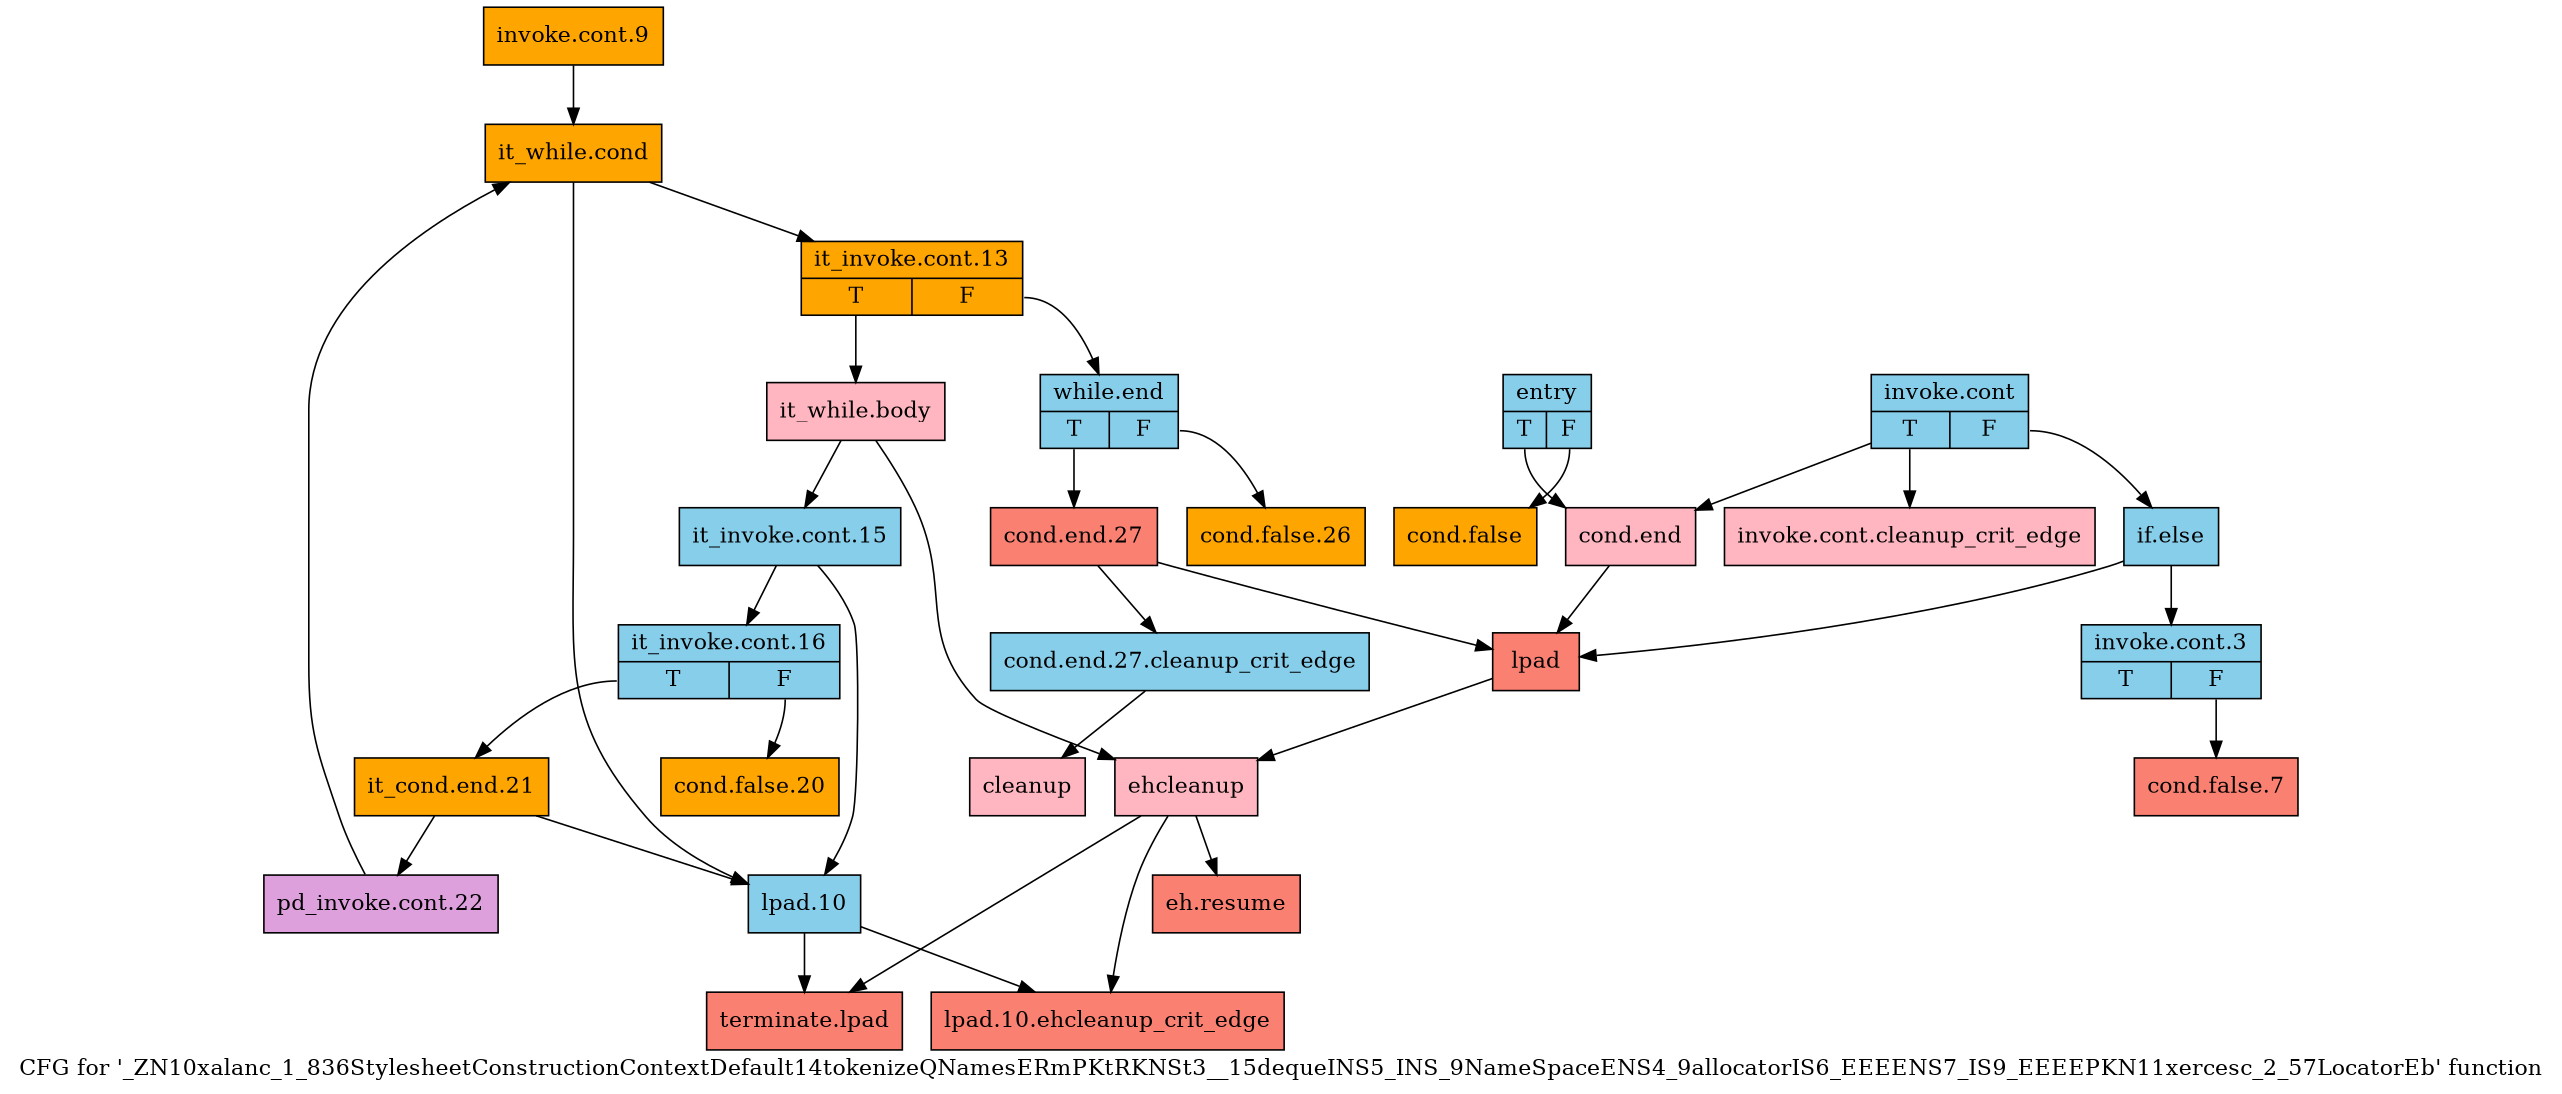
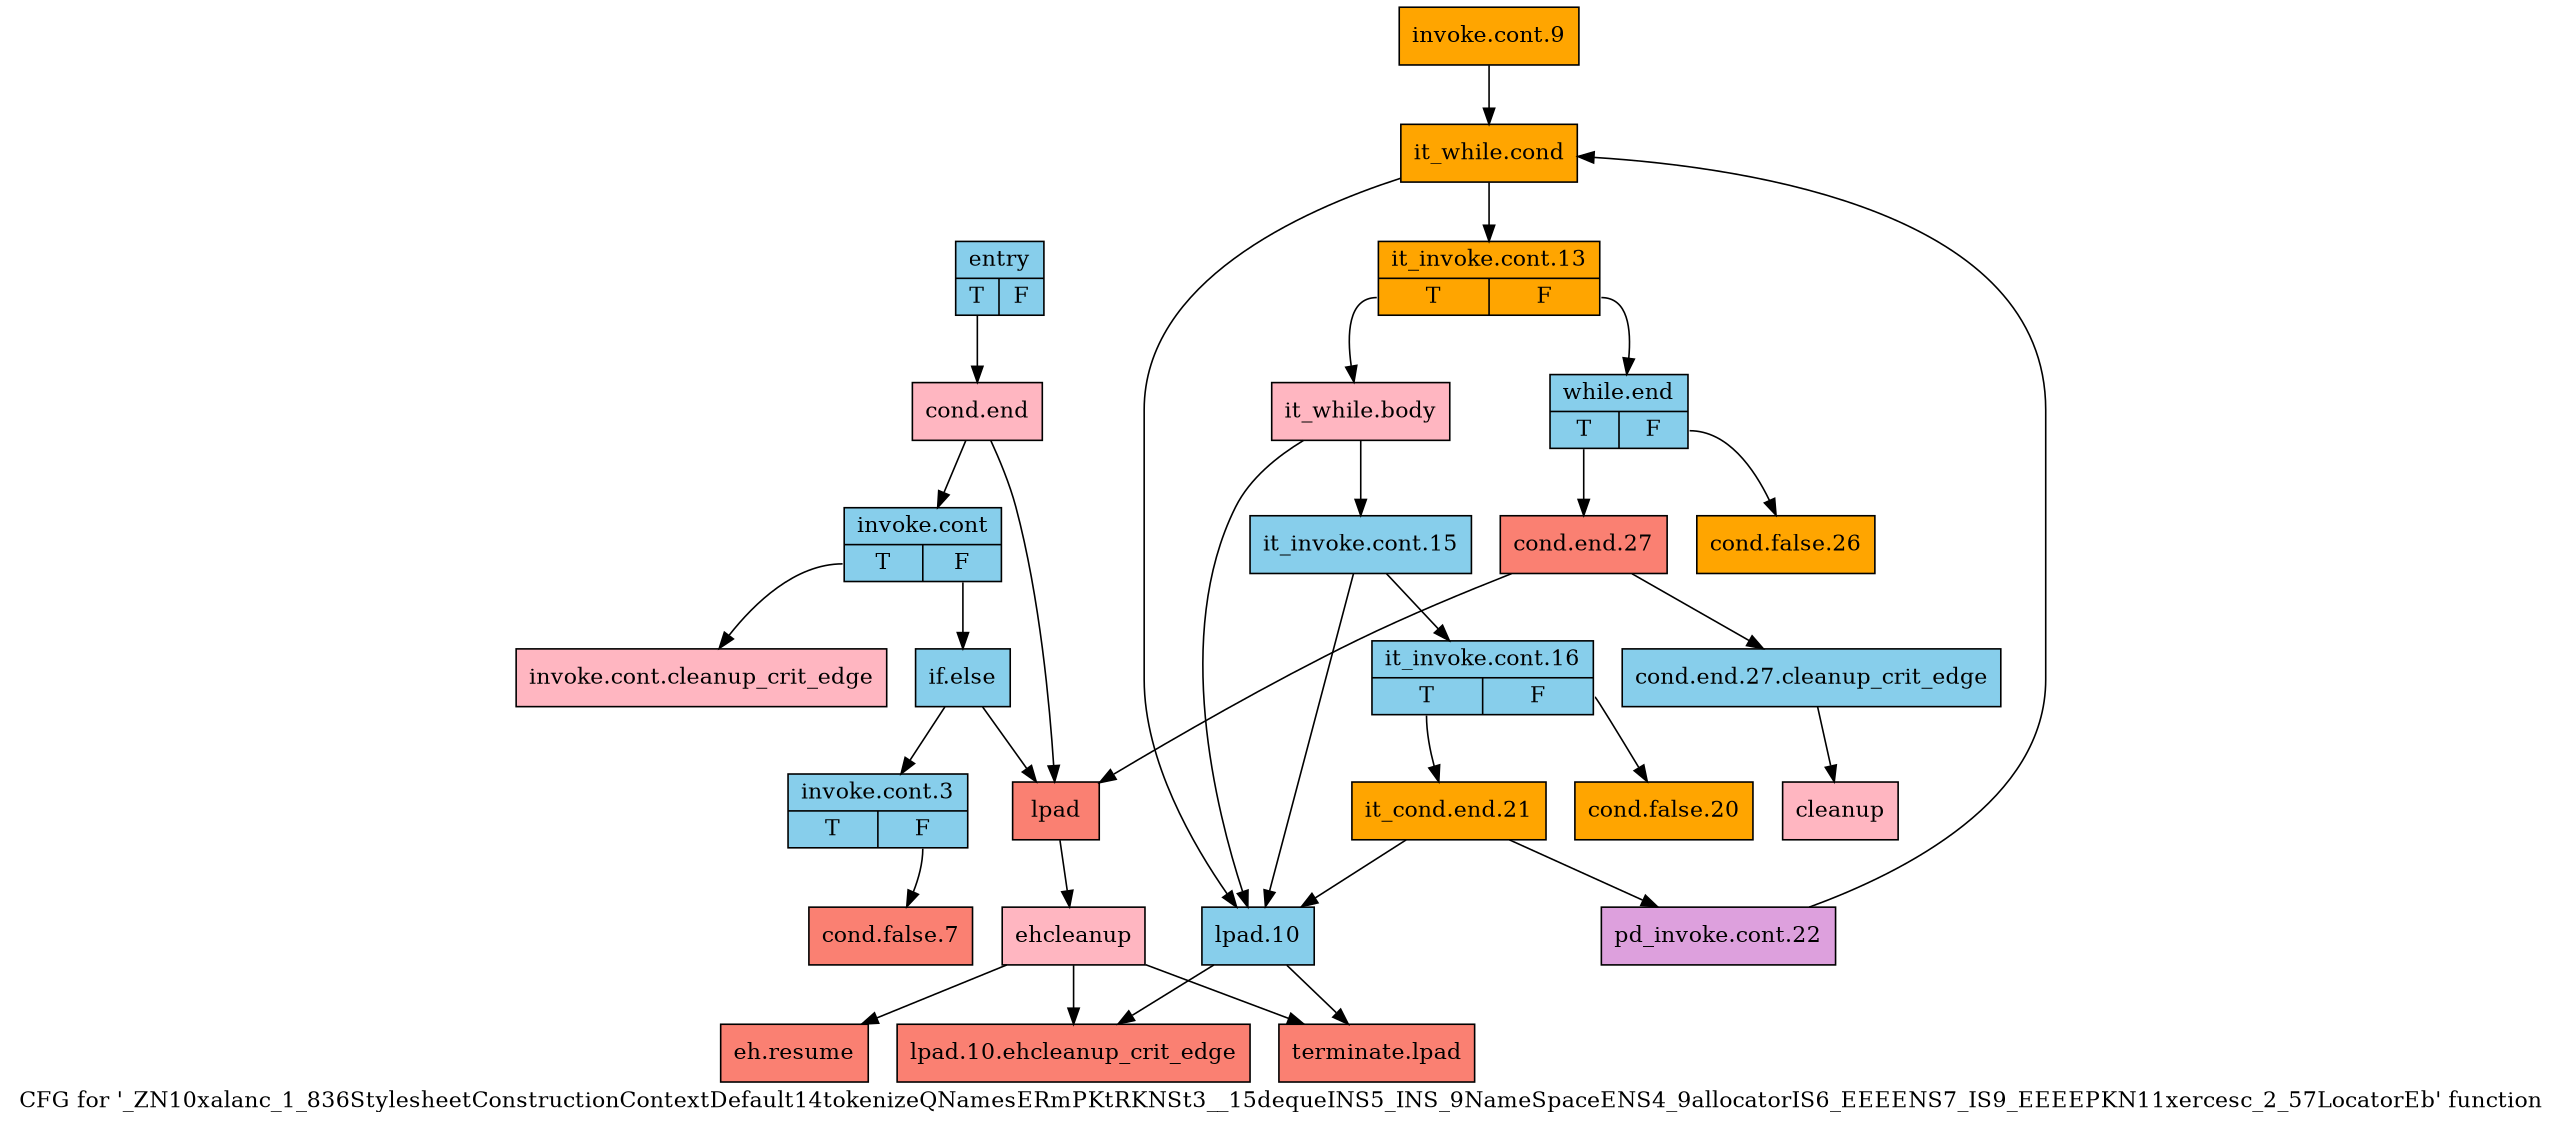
(1791, 474) -> (955, 467)
(1465, 537) -> none
(941, 635) -> (1204, 651)
